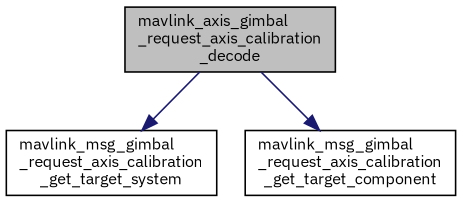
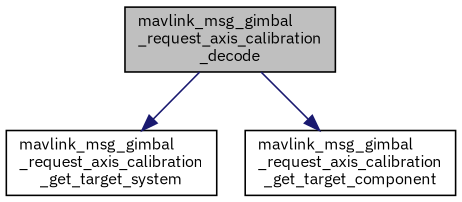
(230, 40) -> (230, 40)
